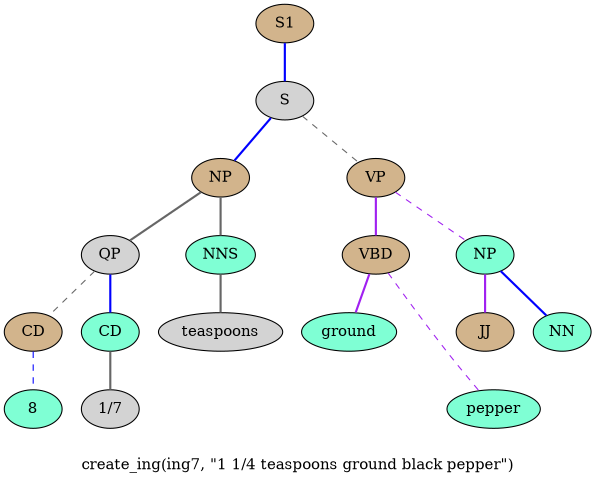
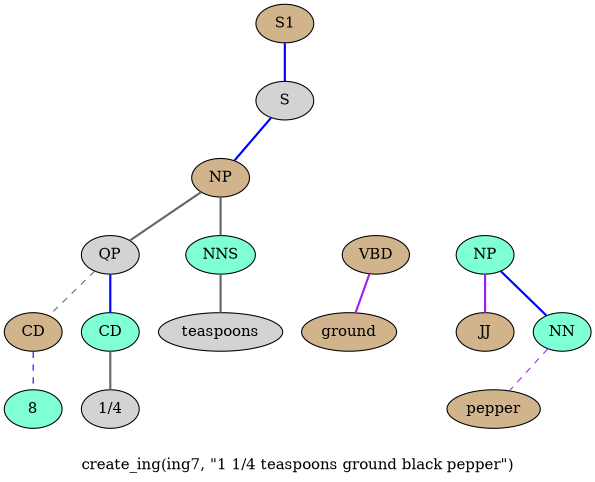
(376, 178) -> none
(349, 332) -> (349, 332)
(432, 333) -> (529, 370)
(110, 409) -> (110, 409)
(494, 409) -> (494, 409)
